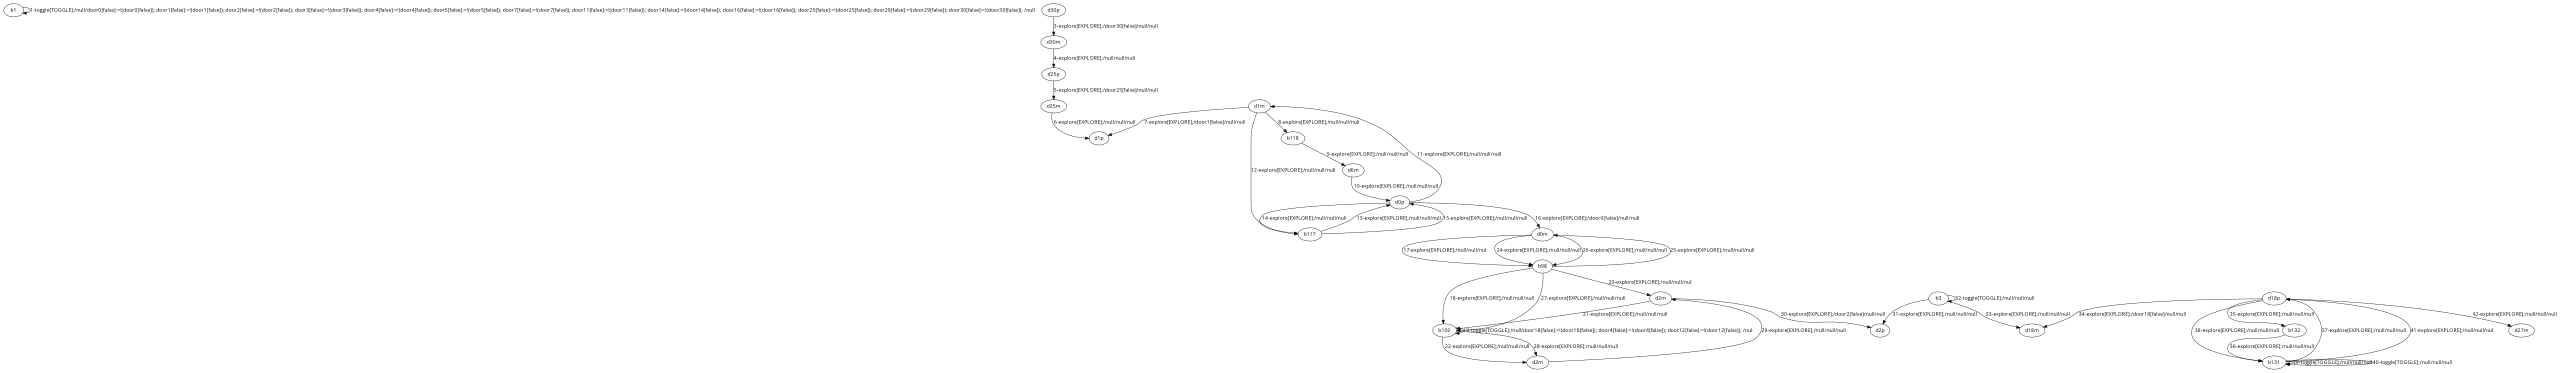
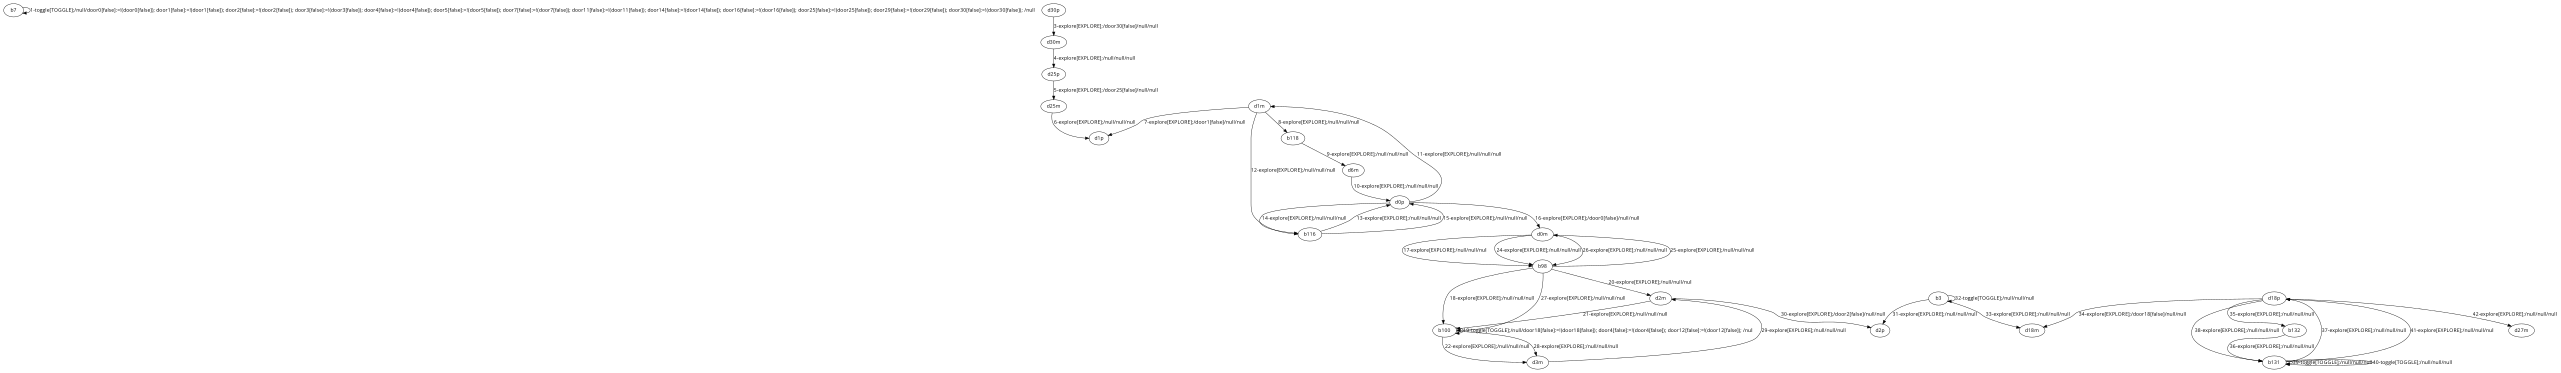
(14, 10) -> (14, 10)
(1310, 234) -> (1310, 234)
